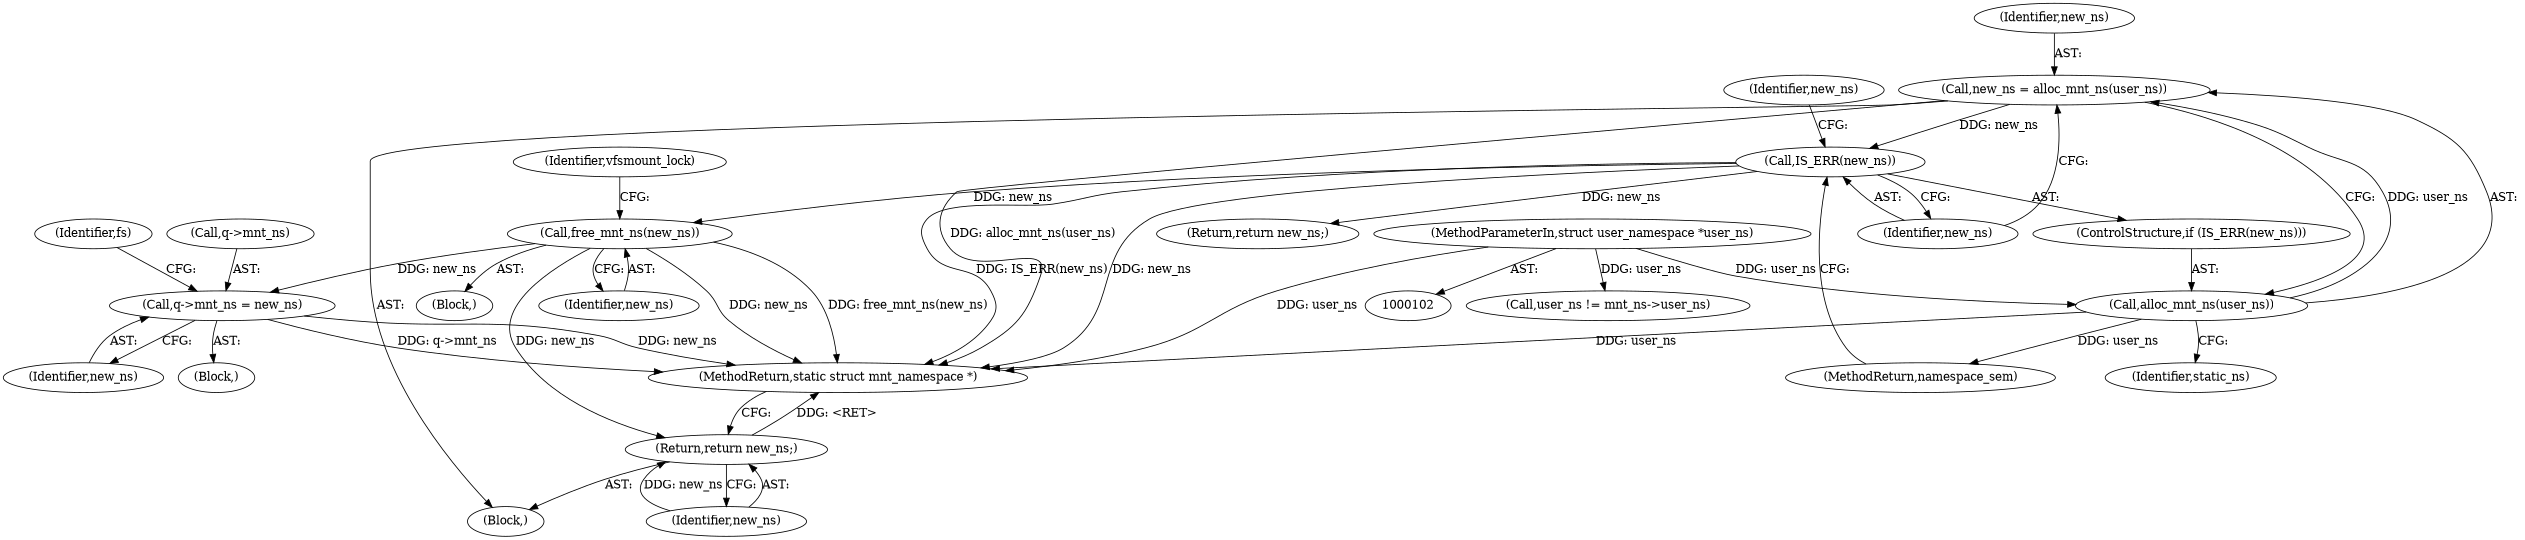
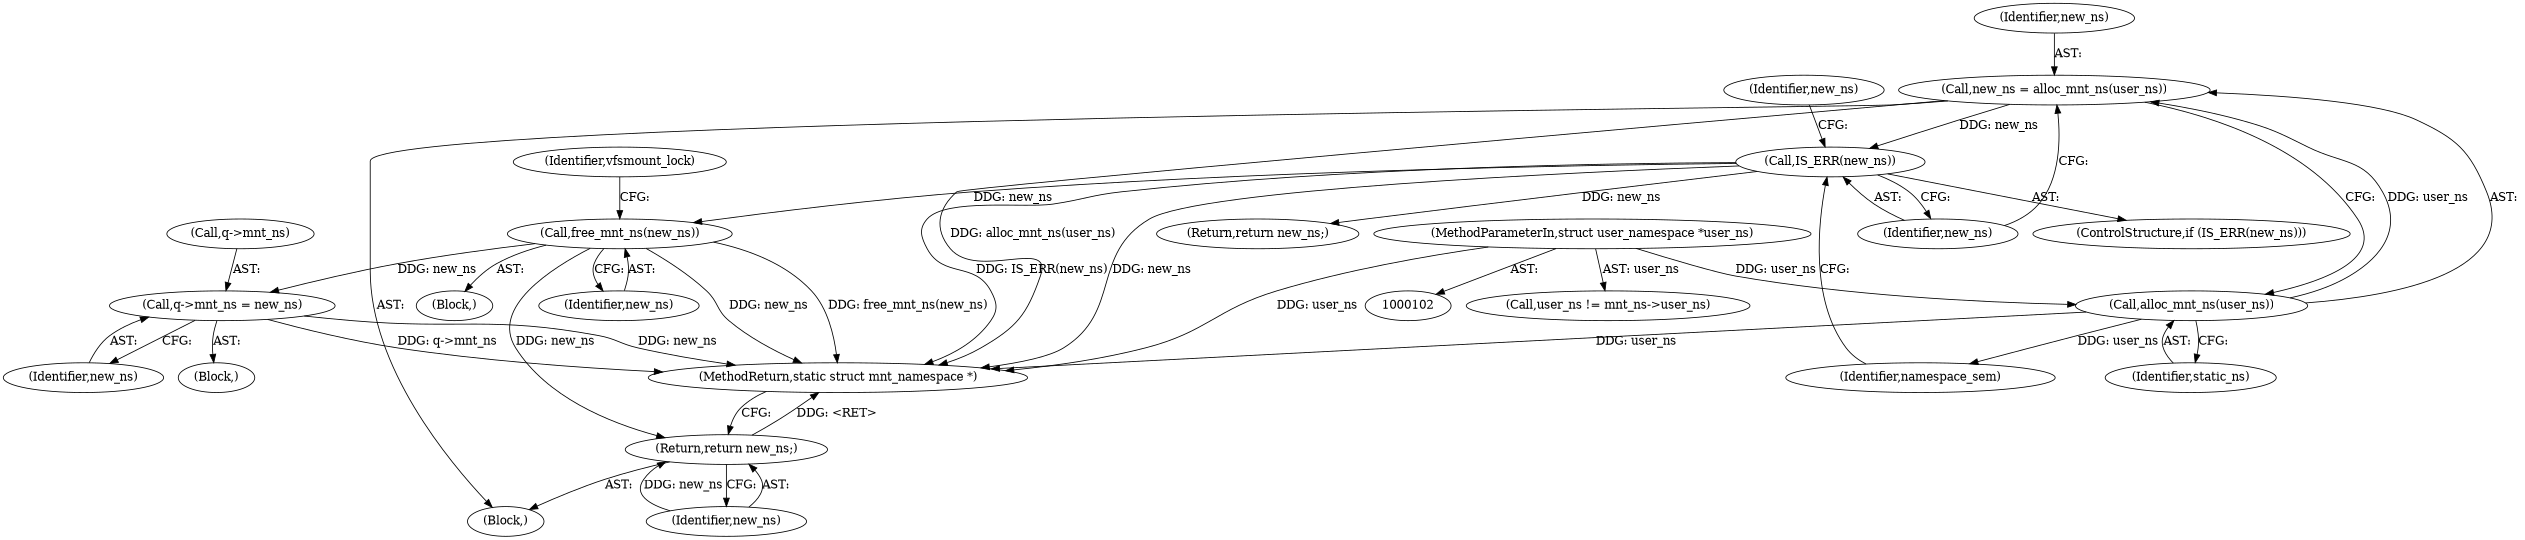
(93, 234) -> none
(2192, 266) -> (2163, 346)
(1641, 270) -> (1641, 270)
(1921, 378) -> (1921, 378)
